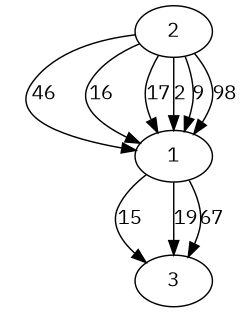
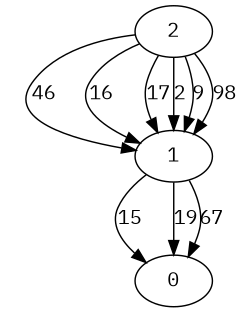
(174, 281) -> (174, 281)
